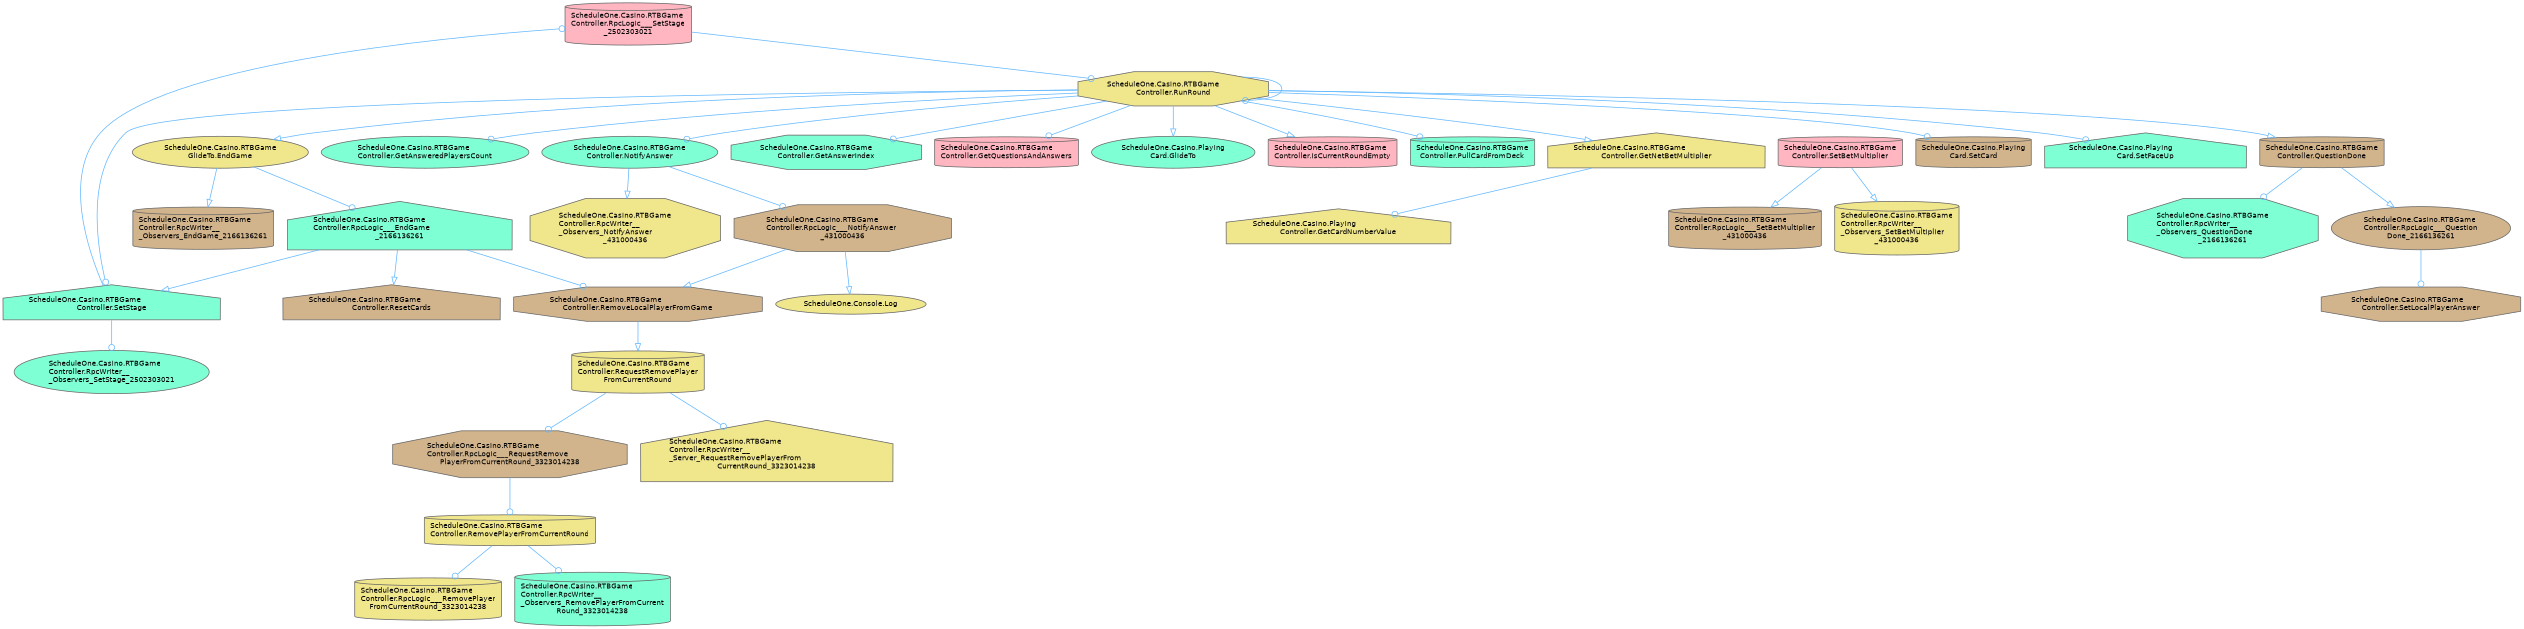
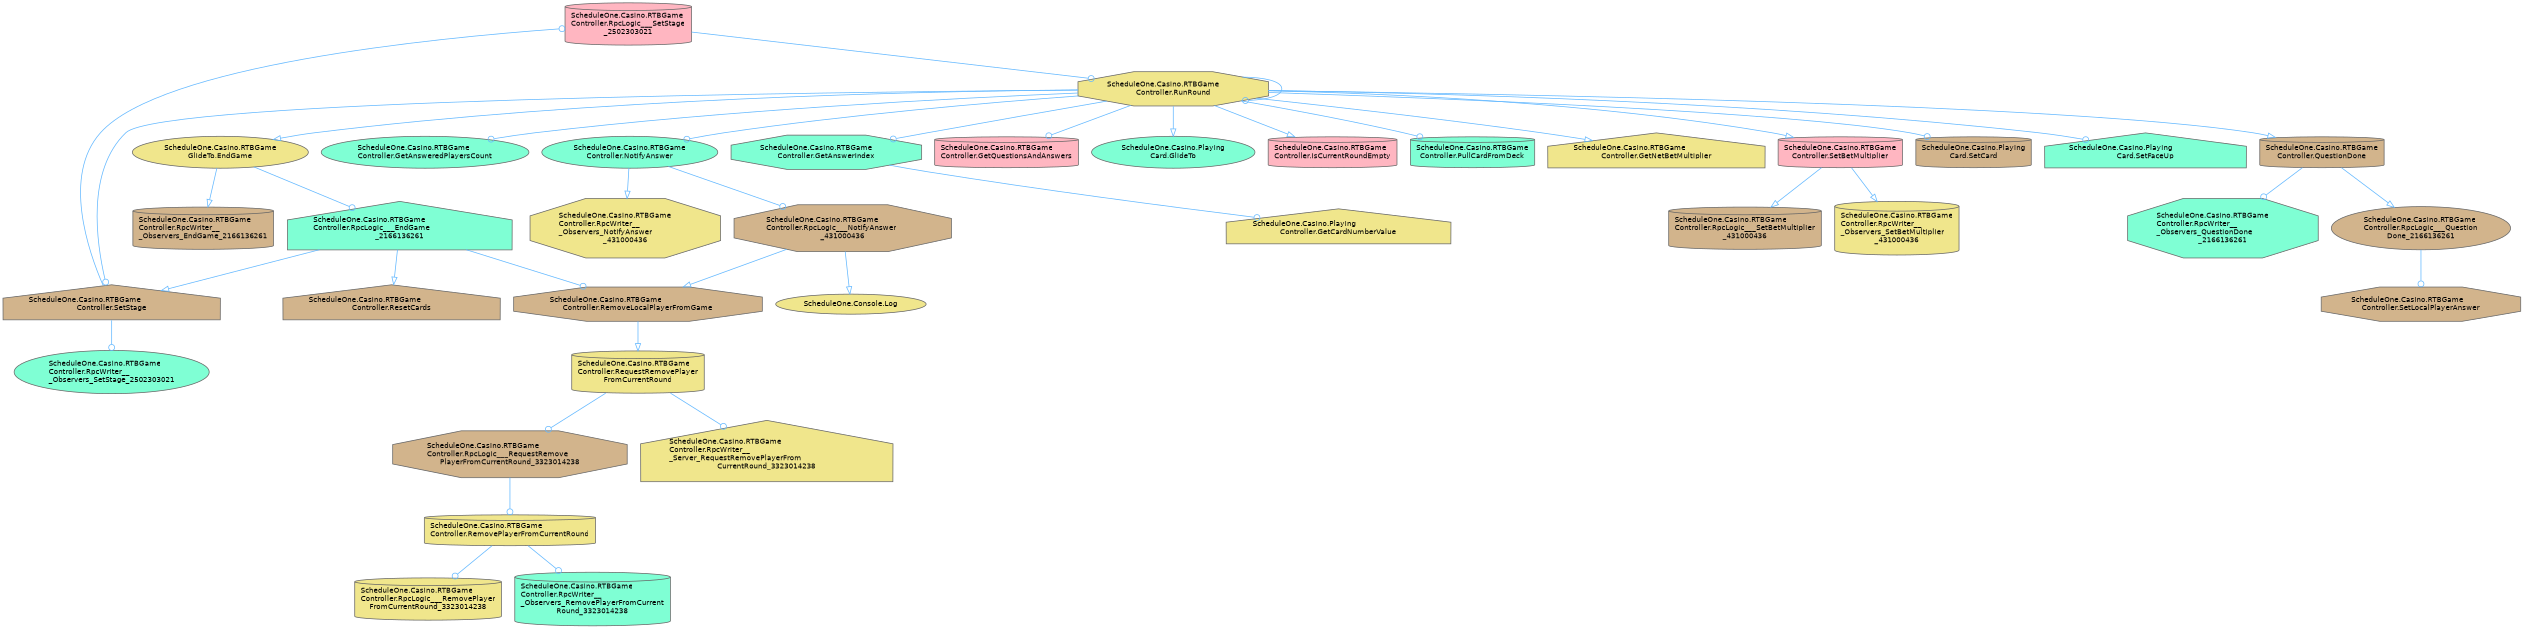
none -> (1619, 112)
(1495, 191) -> (1071, 193)
(112, 304) -> (112, 304)
